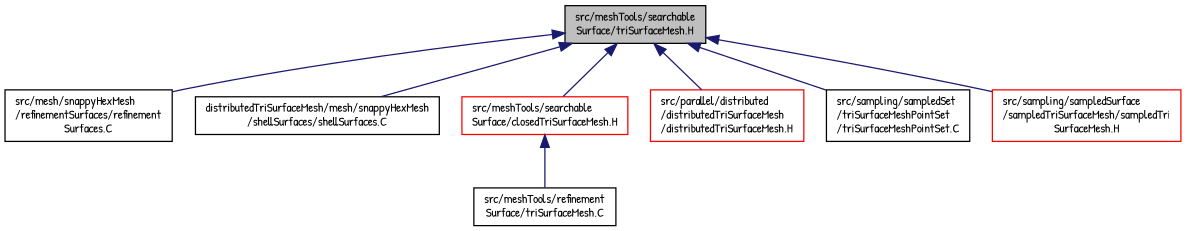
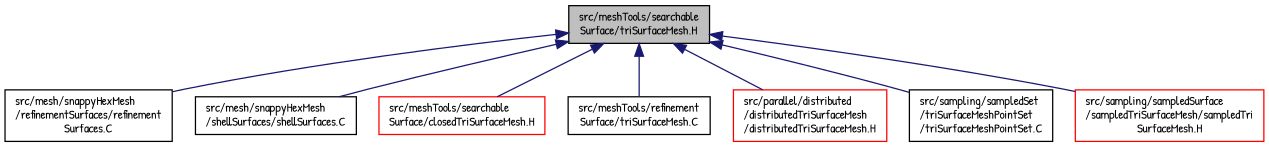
(317, 116) -> (276, 116)
(545, 168) -> (639, 76)
